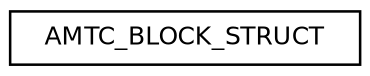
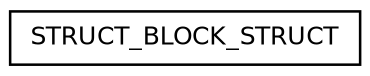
(185, 38) -> (185, 38)
